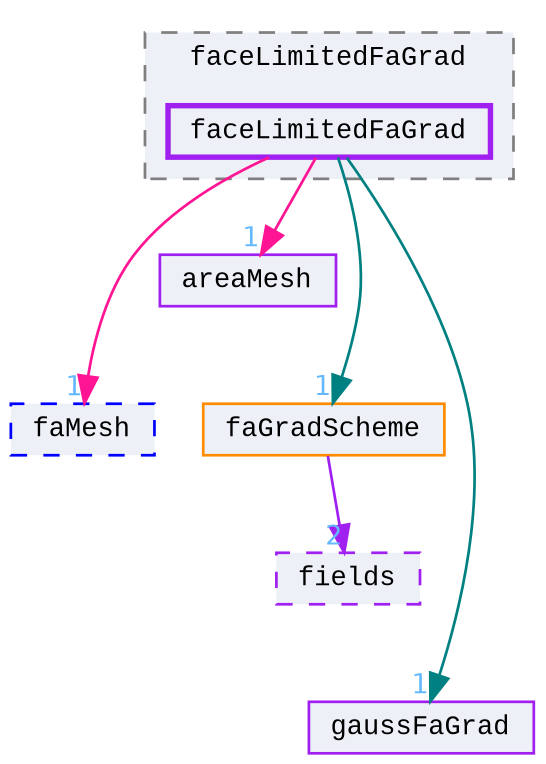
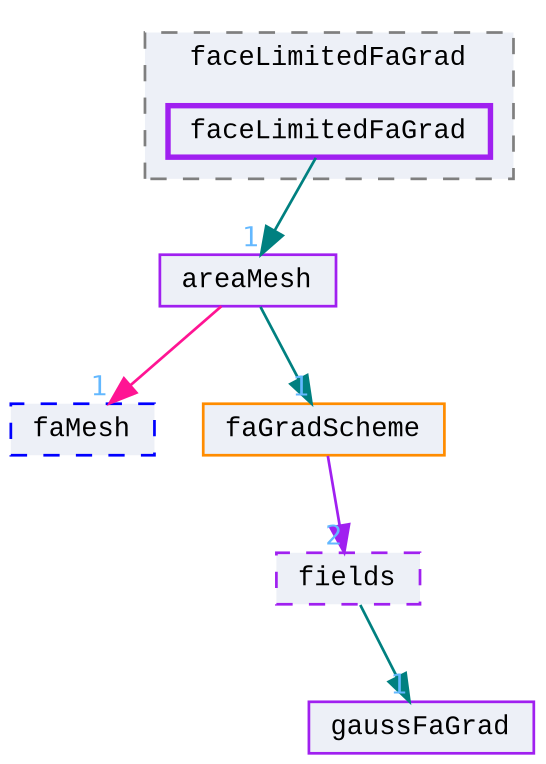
(294, 196) -> (294, 196)
(146, 241) -> (176, 346)
(361, 267) -> (280, 343)
(467, 404) -> (379, 641)
